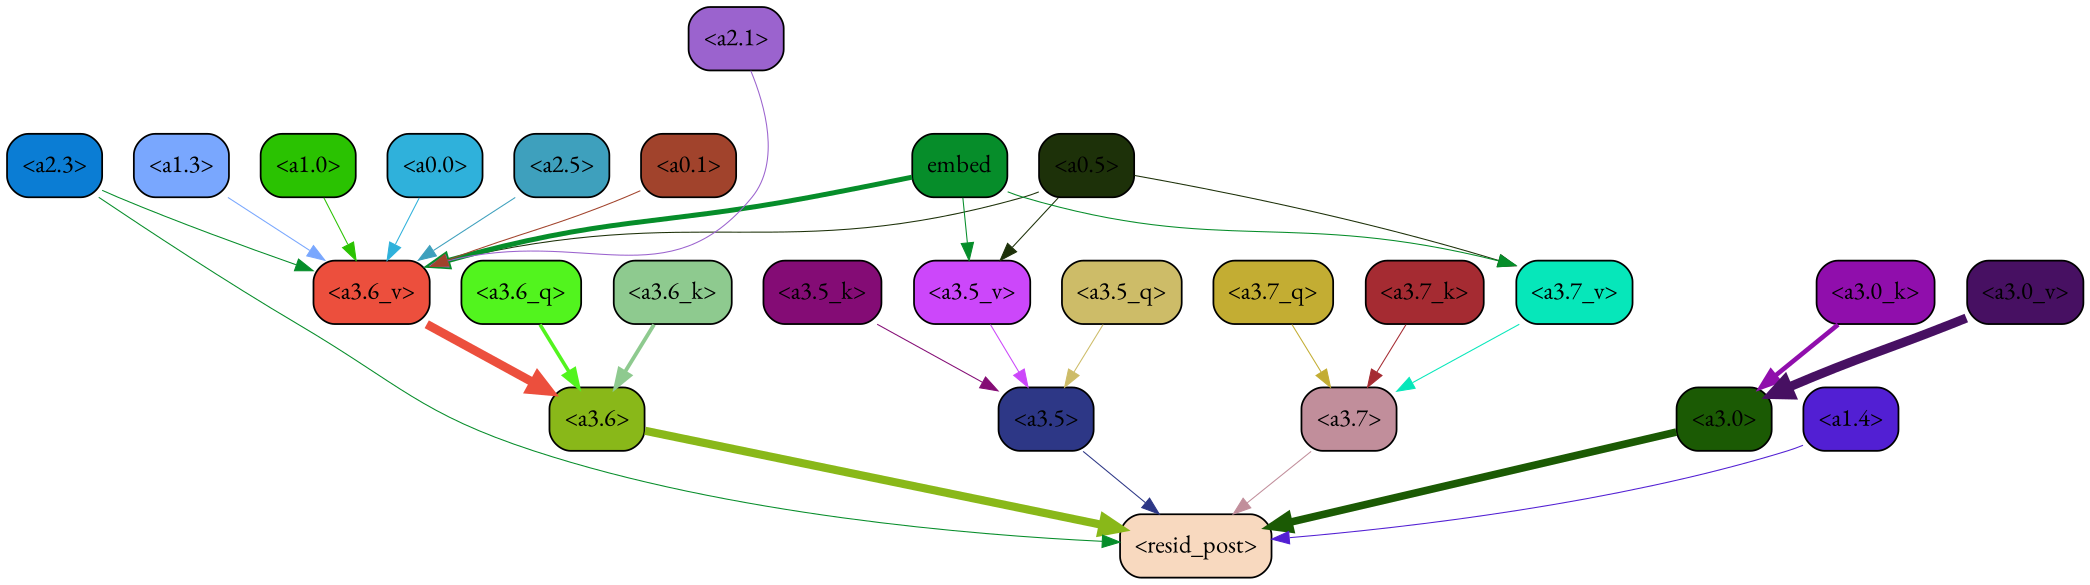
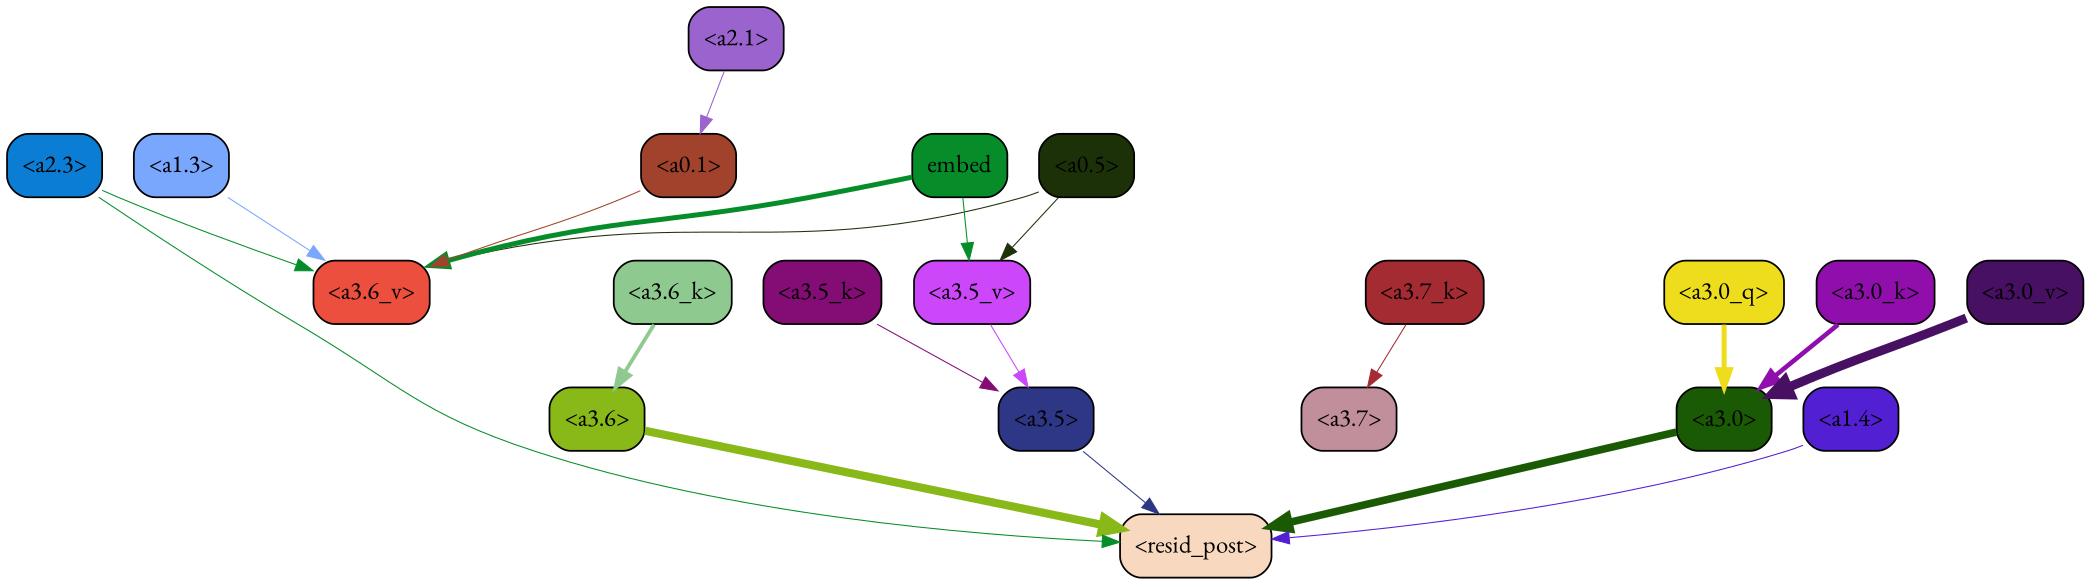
(308, 166) -> none
(435, 166) -> none
(562, 166) -> none
(674, 249) -> (716, 94)
(521, 292) -> none
(1122, 292) -> none
(1273, 292) -> none
(1574, 292) -> none
none -> (1724, 292)
(480, 353) -> none
(1279, 477) -> none
